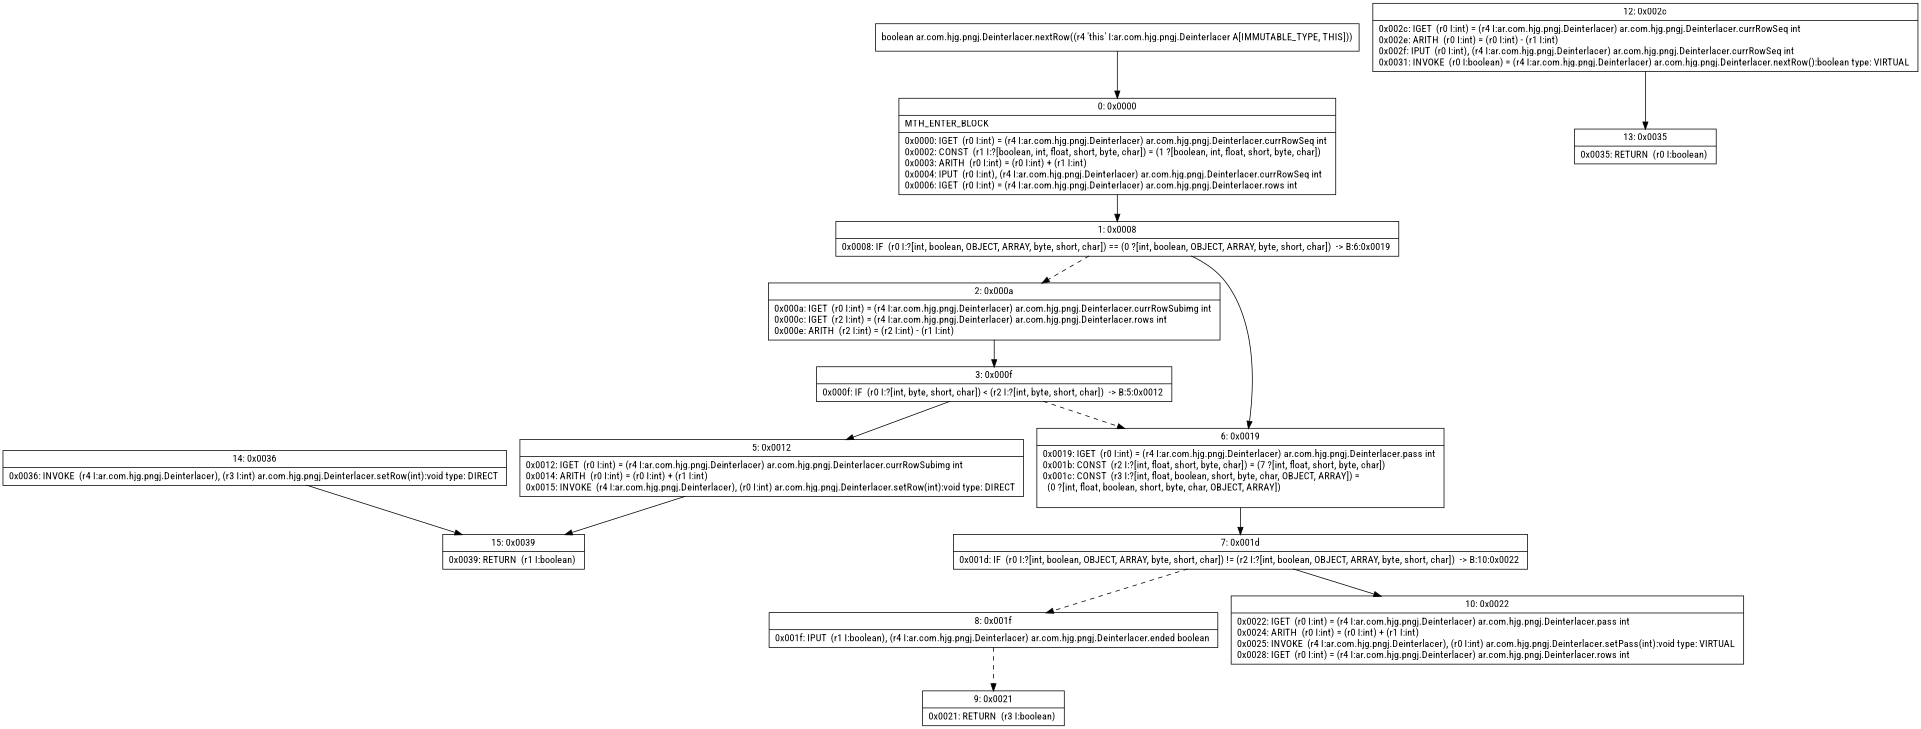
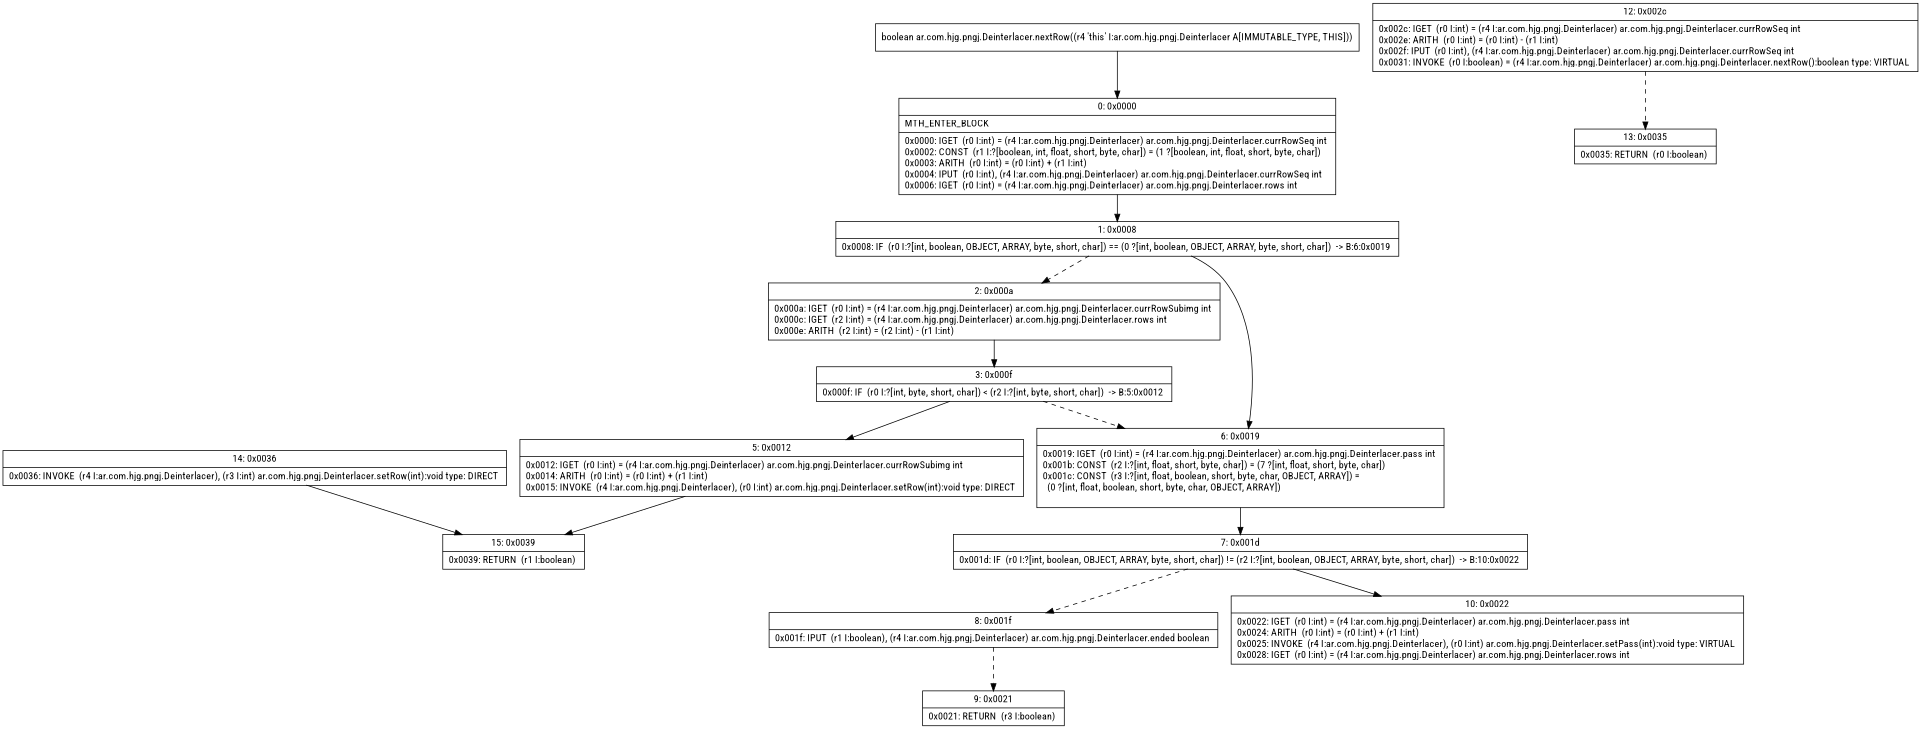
(1645, 97) -> (1645, 97)
